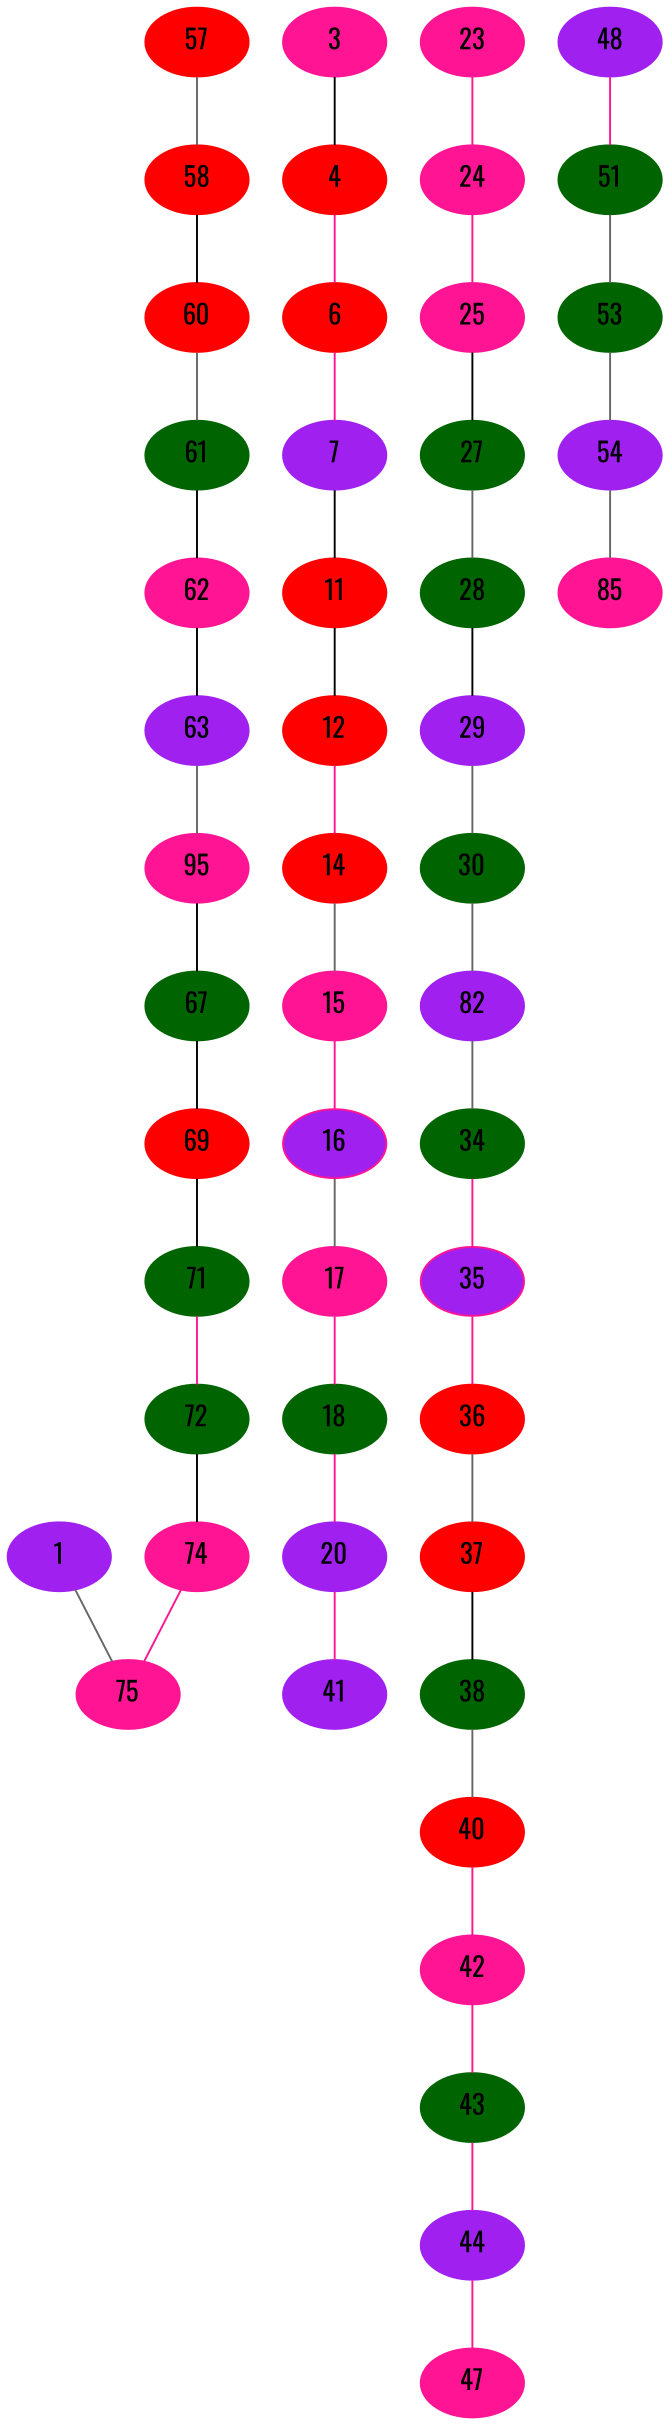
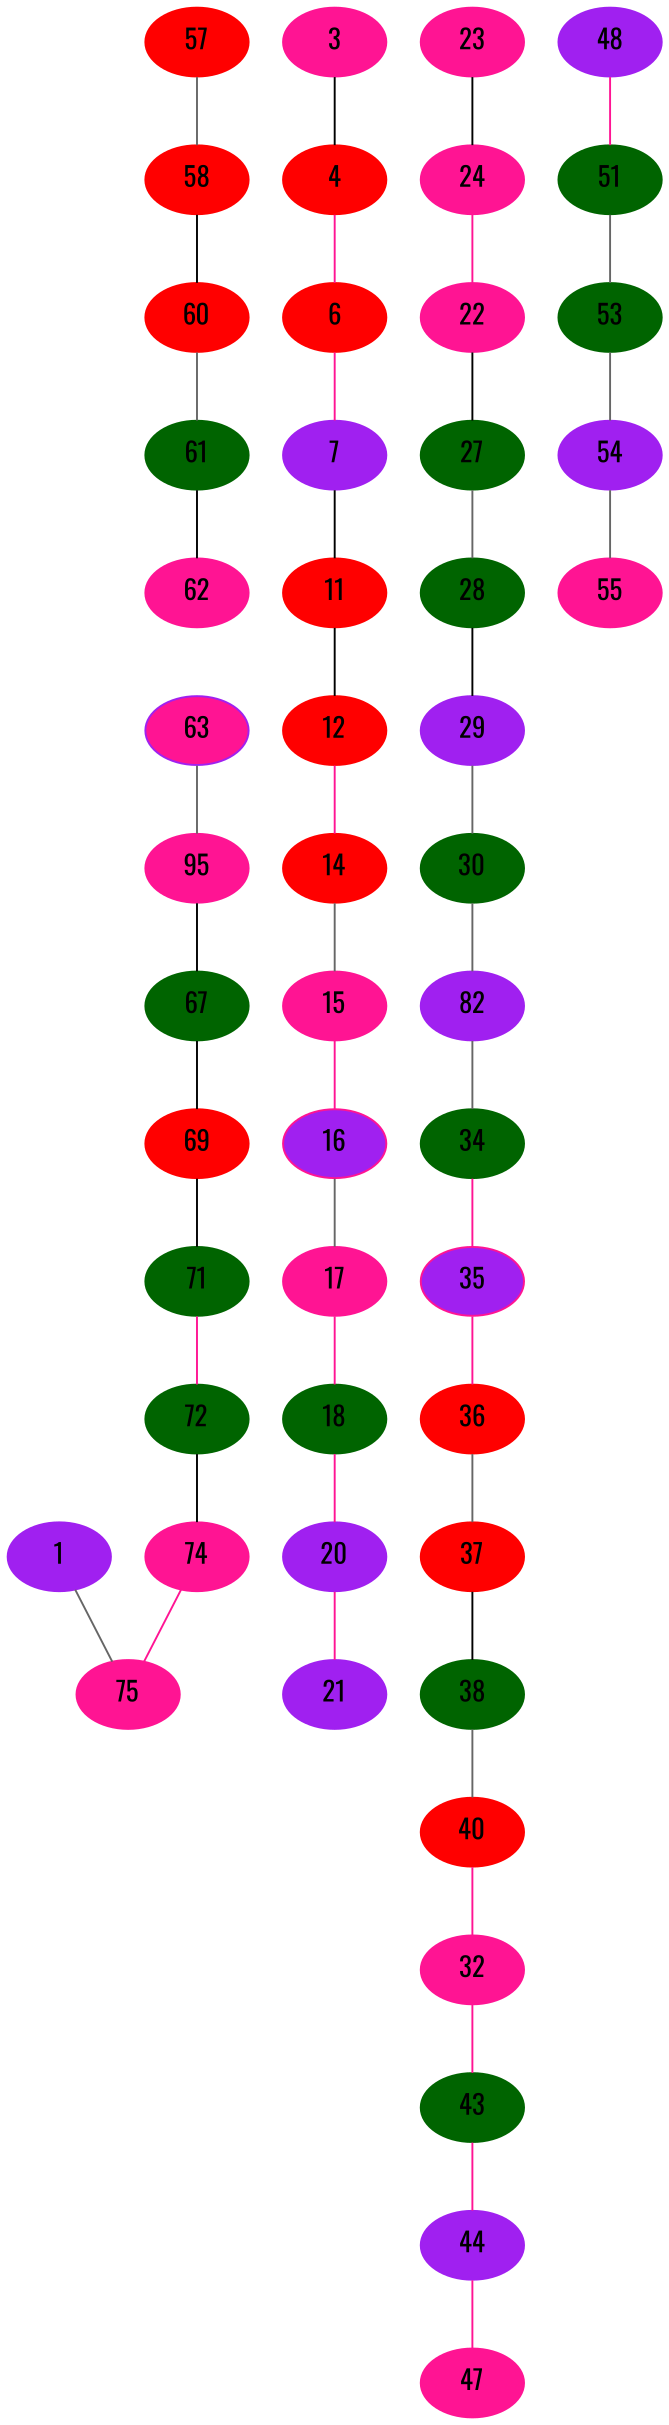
(472, 111) -> (472, 111)
(472, 317) -> (472, 317)
(610, 593) -> (610, 593)
(197, 662) -> none
(197, 731) -> (197, 731)
(335, 1694) -> (335, 1694)
(472, 1970) -> (472, 1970)
